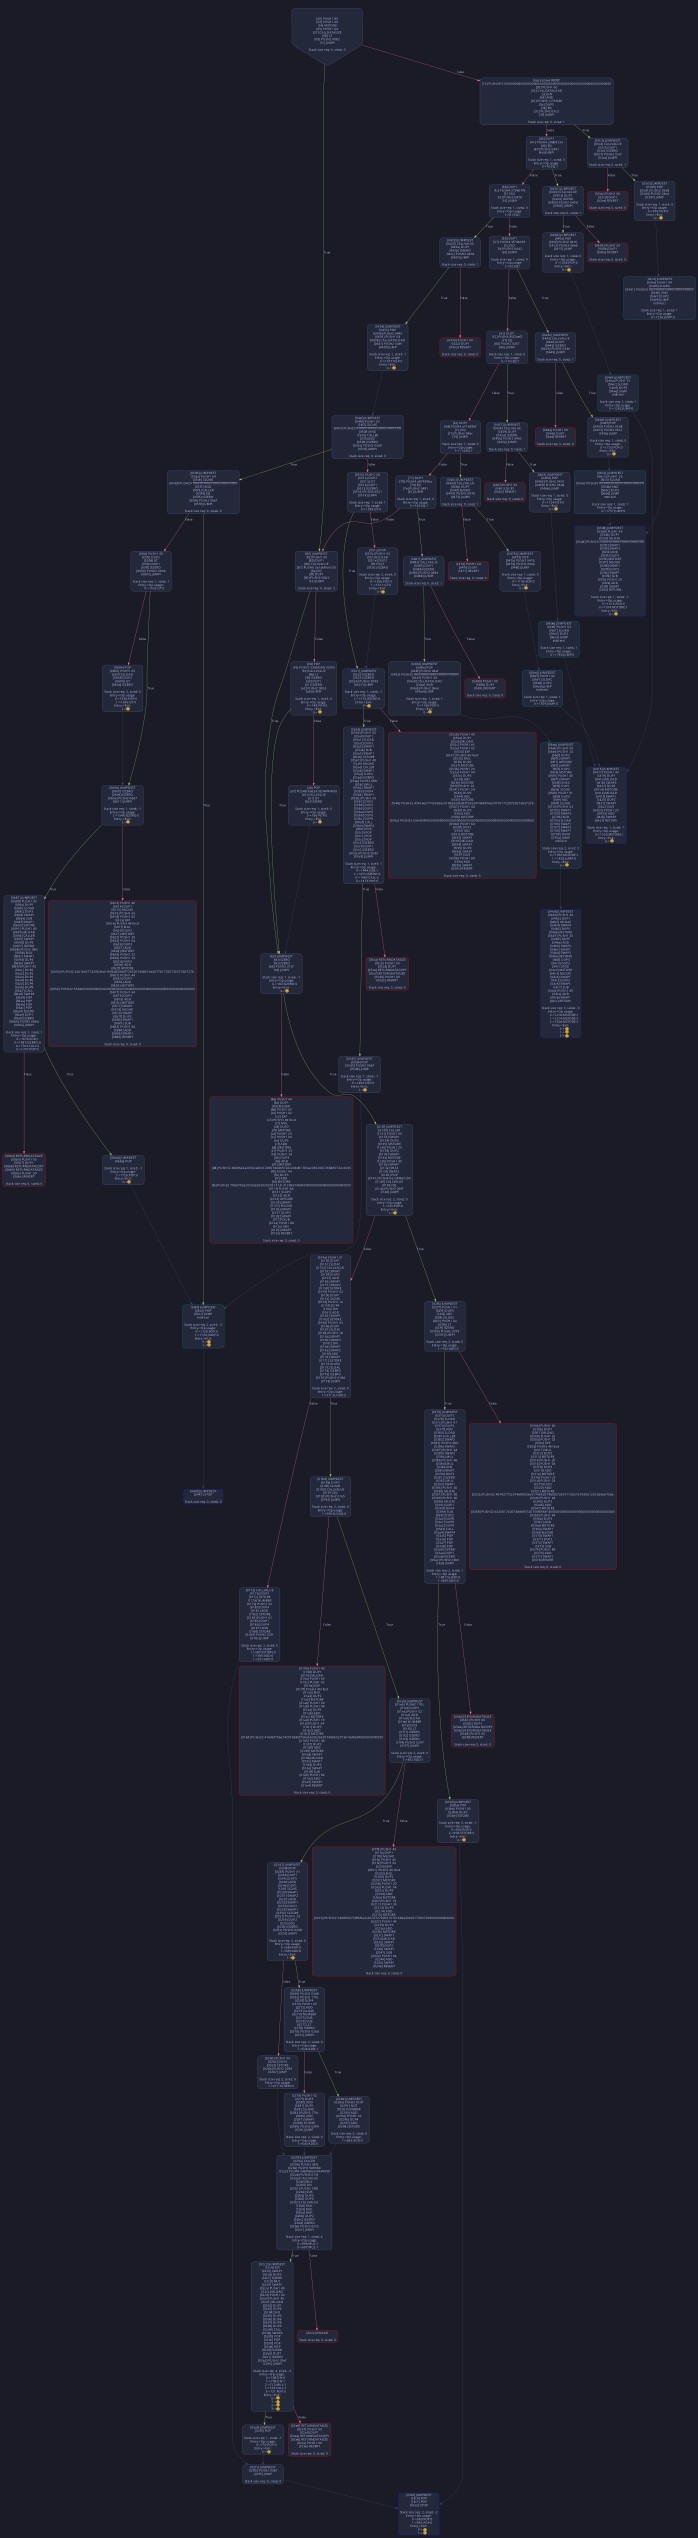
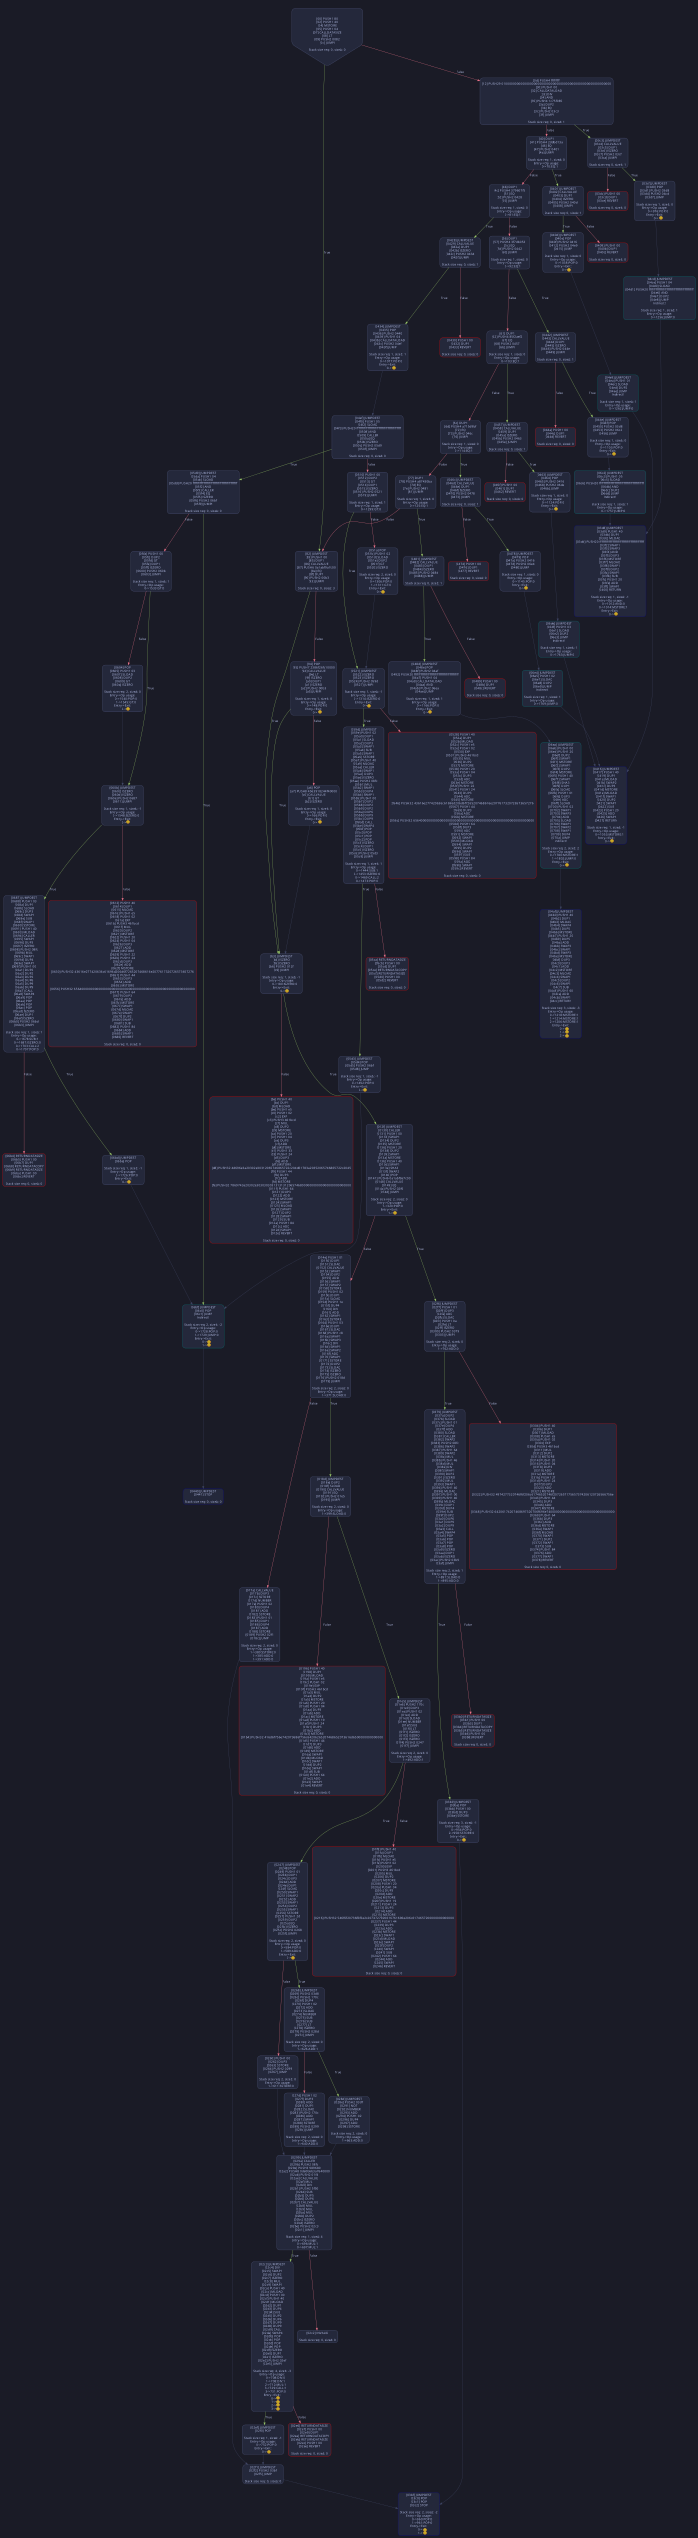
(318, 2337) -> (318, 2337)
